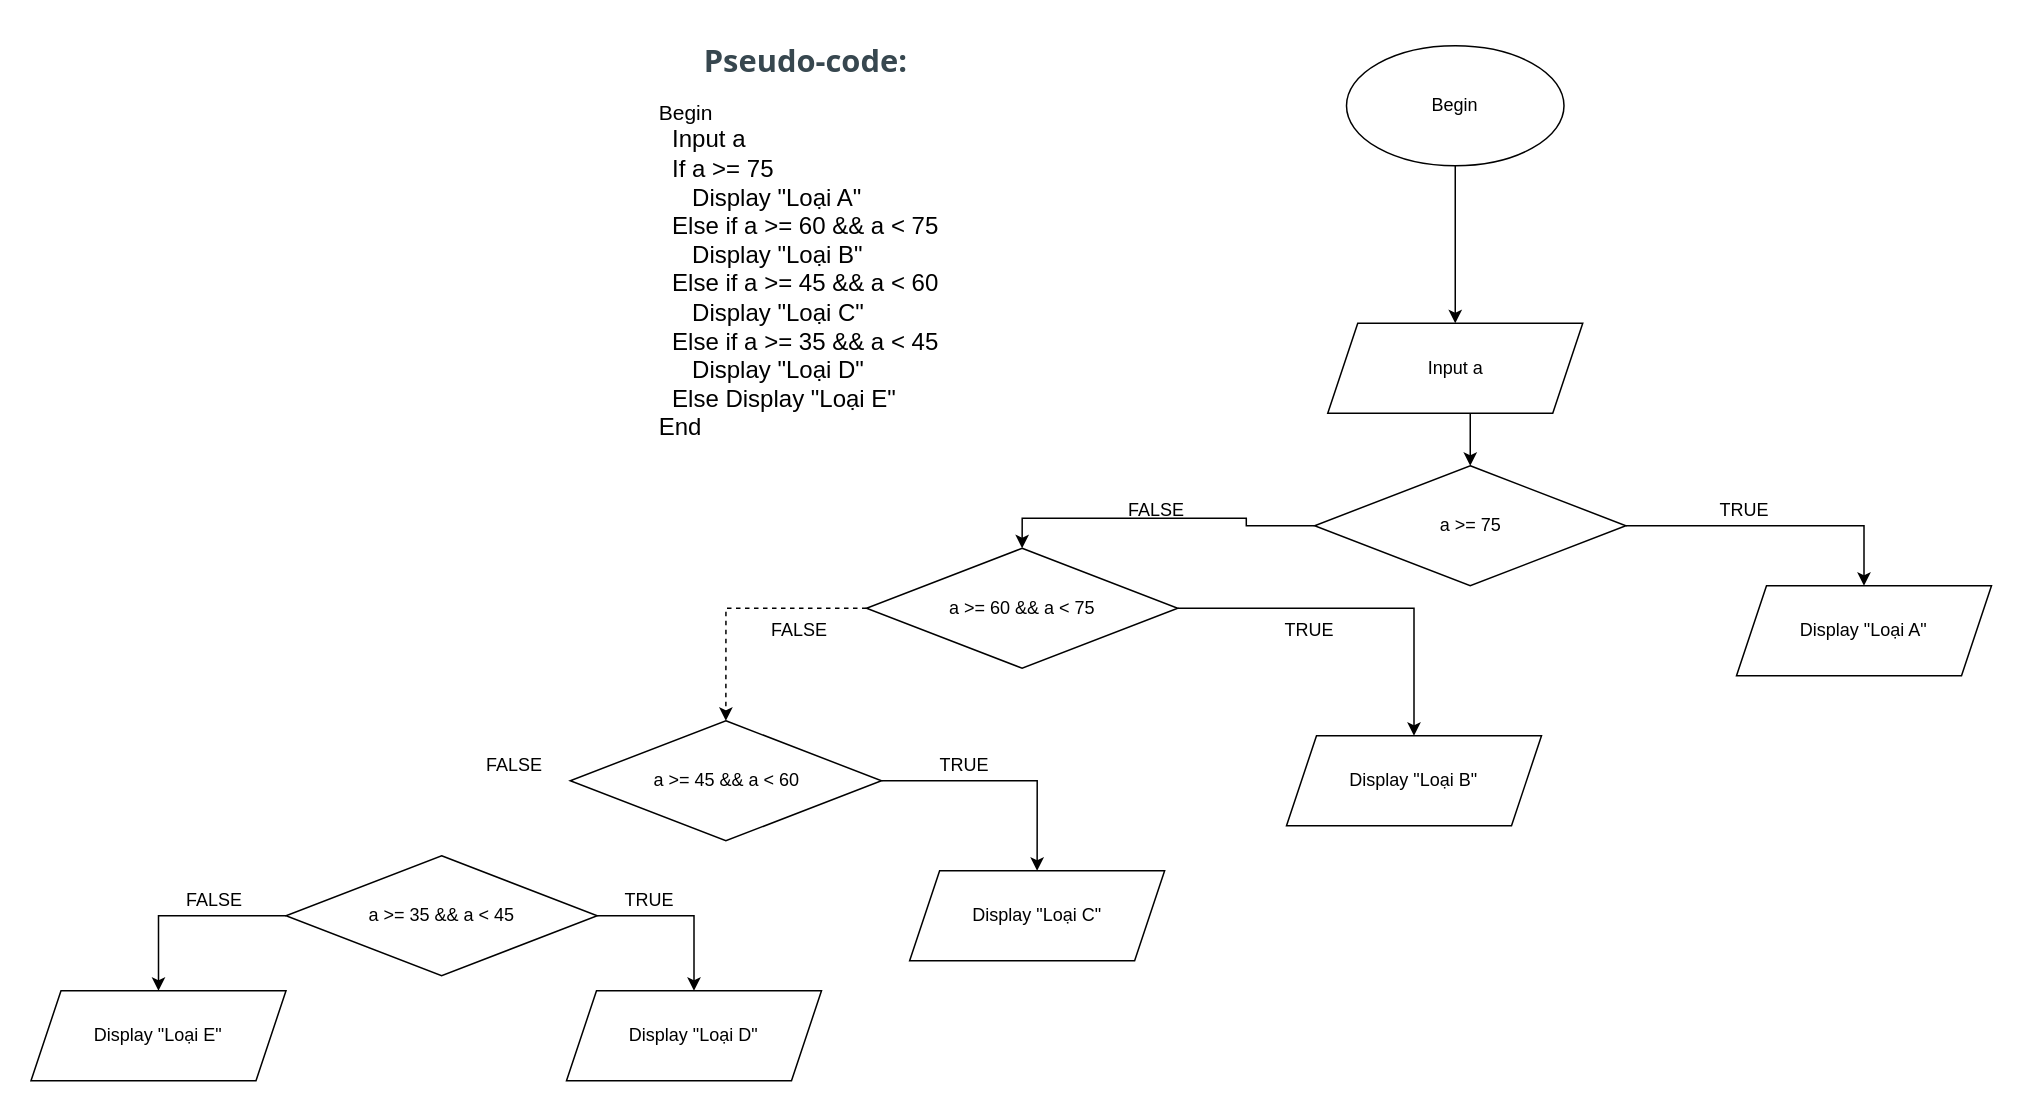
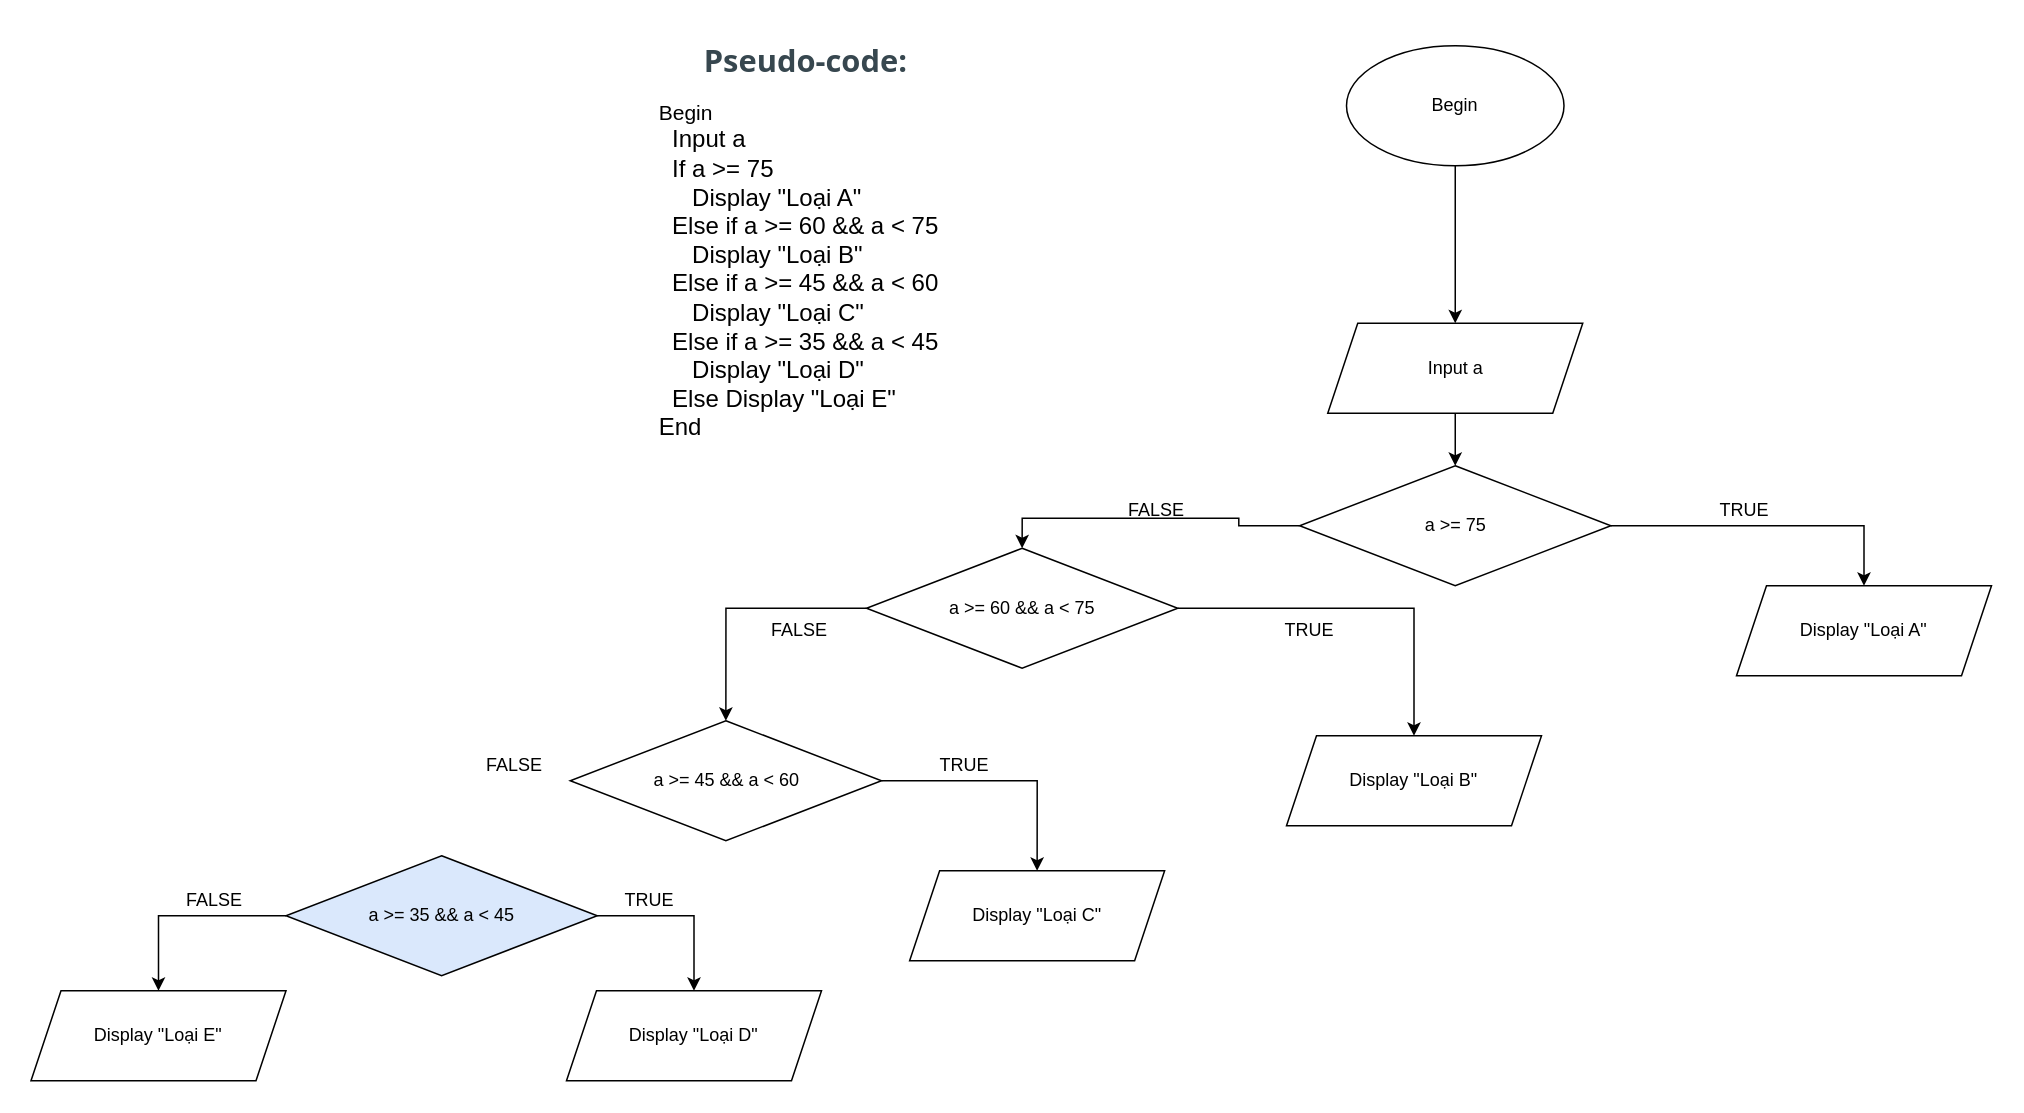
(1470, 526) -> (1455, 526)
(744, 608) -> (744, 608)
(441, 916) -> (441, 916)
